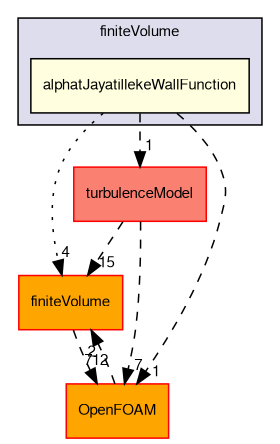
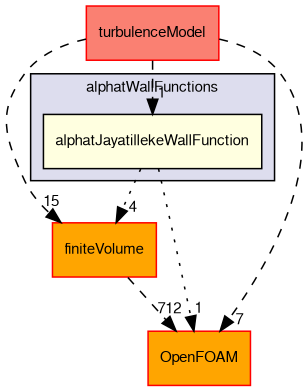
(140, 32) -> (153, 88)
(140, 135) -> (153, 83)
(214, 242) -> (175, 242)
(107, 363) -> none
